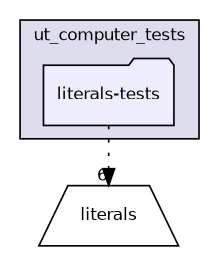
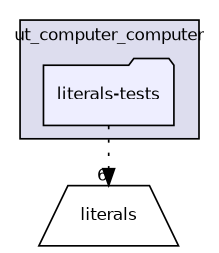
(110, 36) -> (110, 36)
